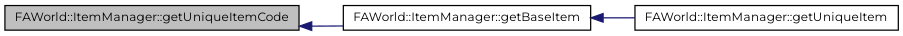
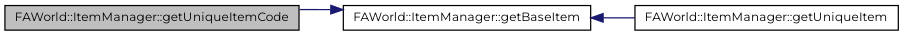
(327, 26) -> (315, 10)
